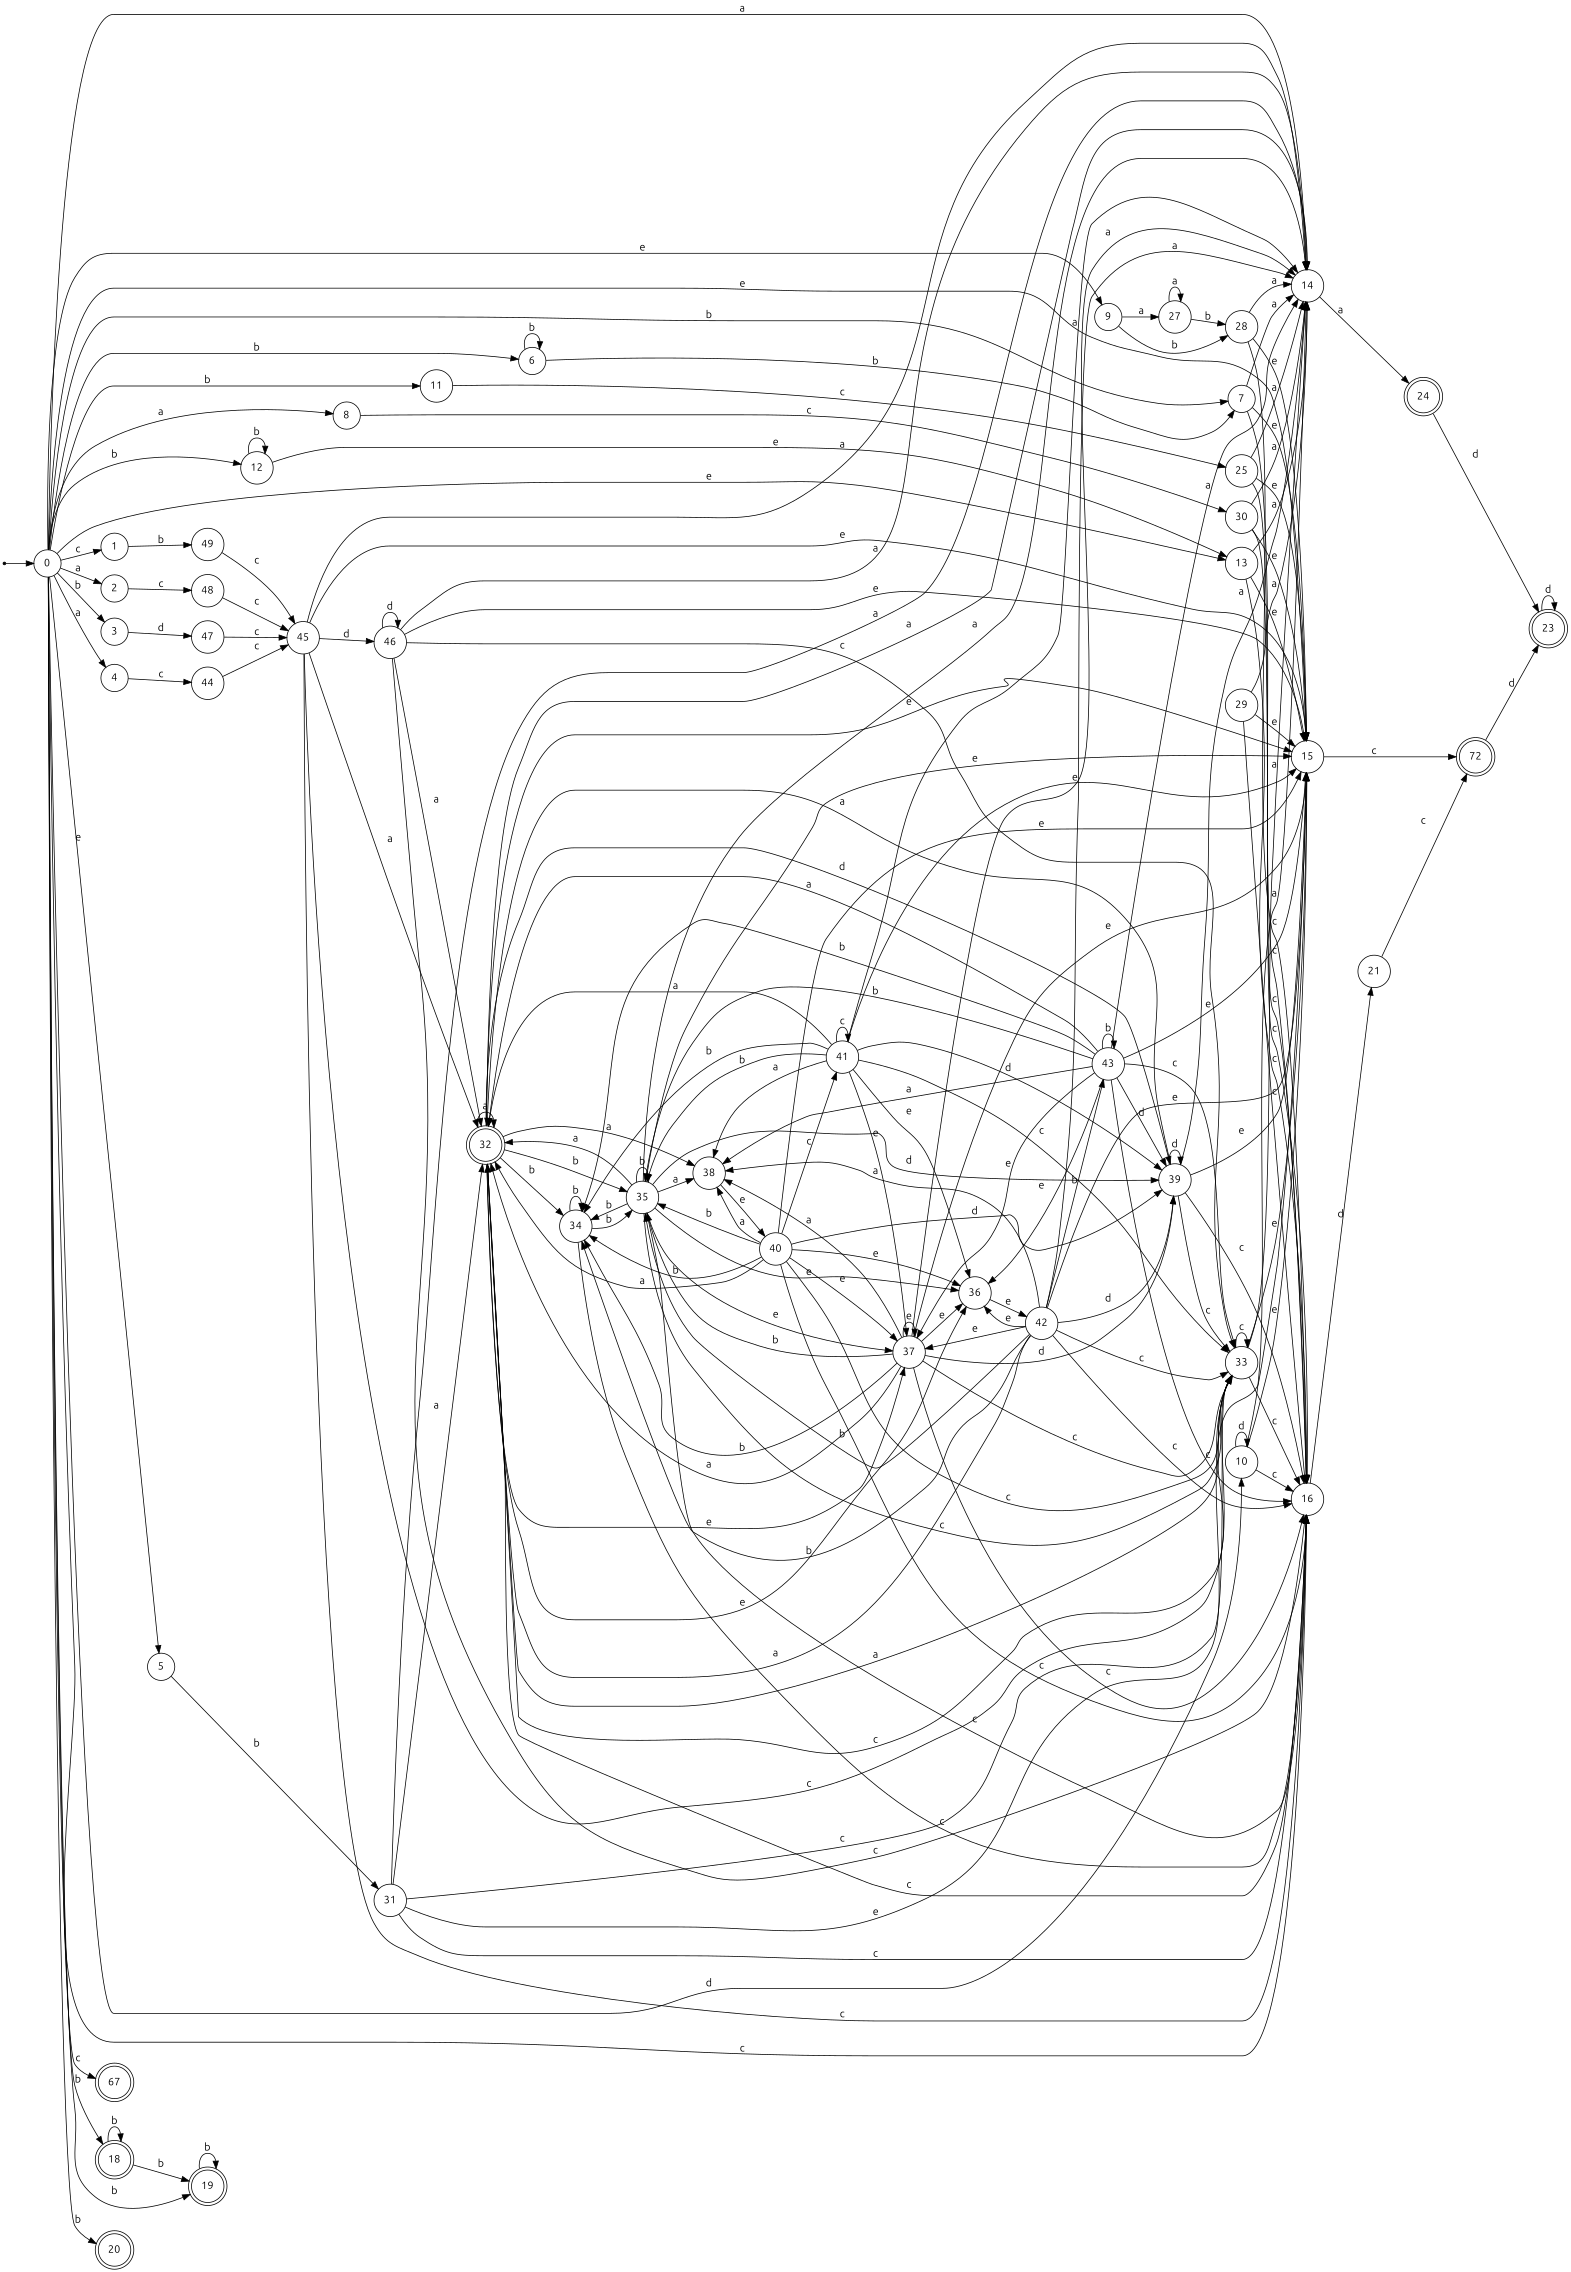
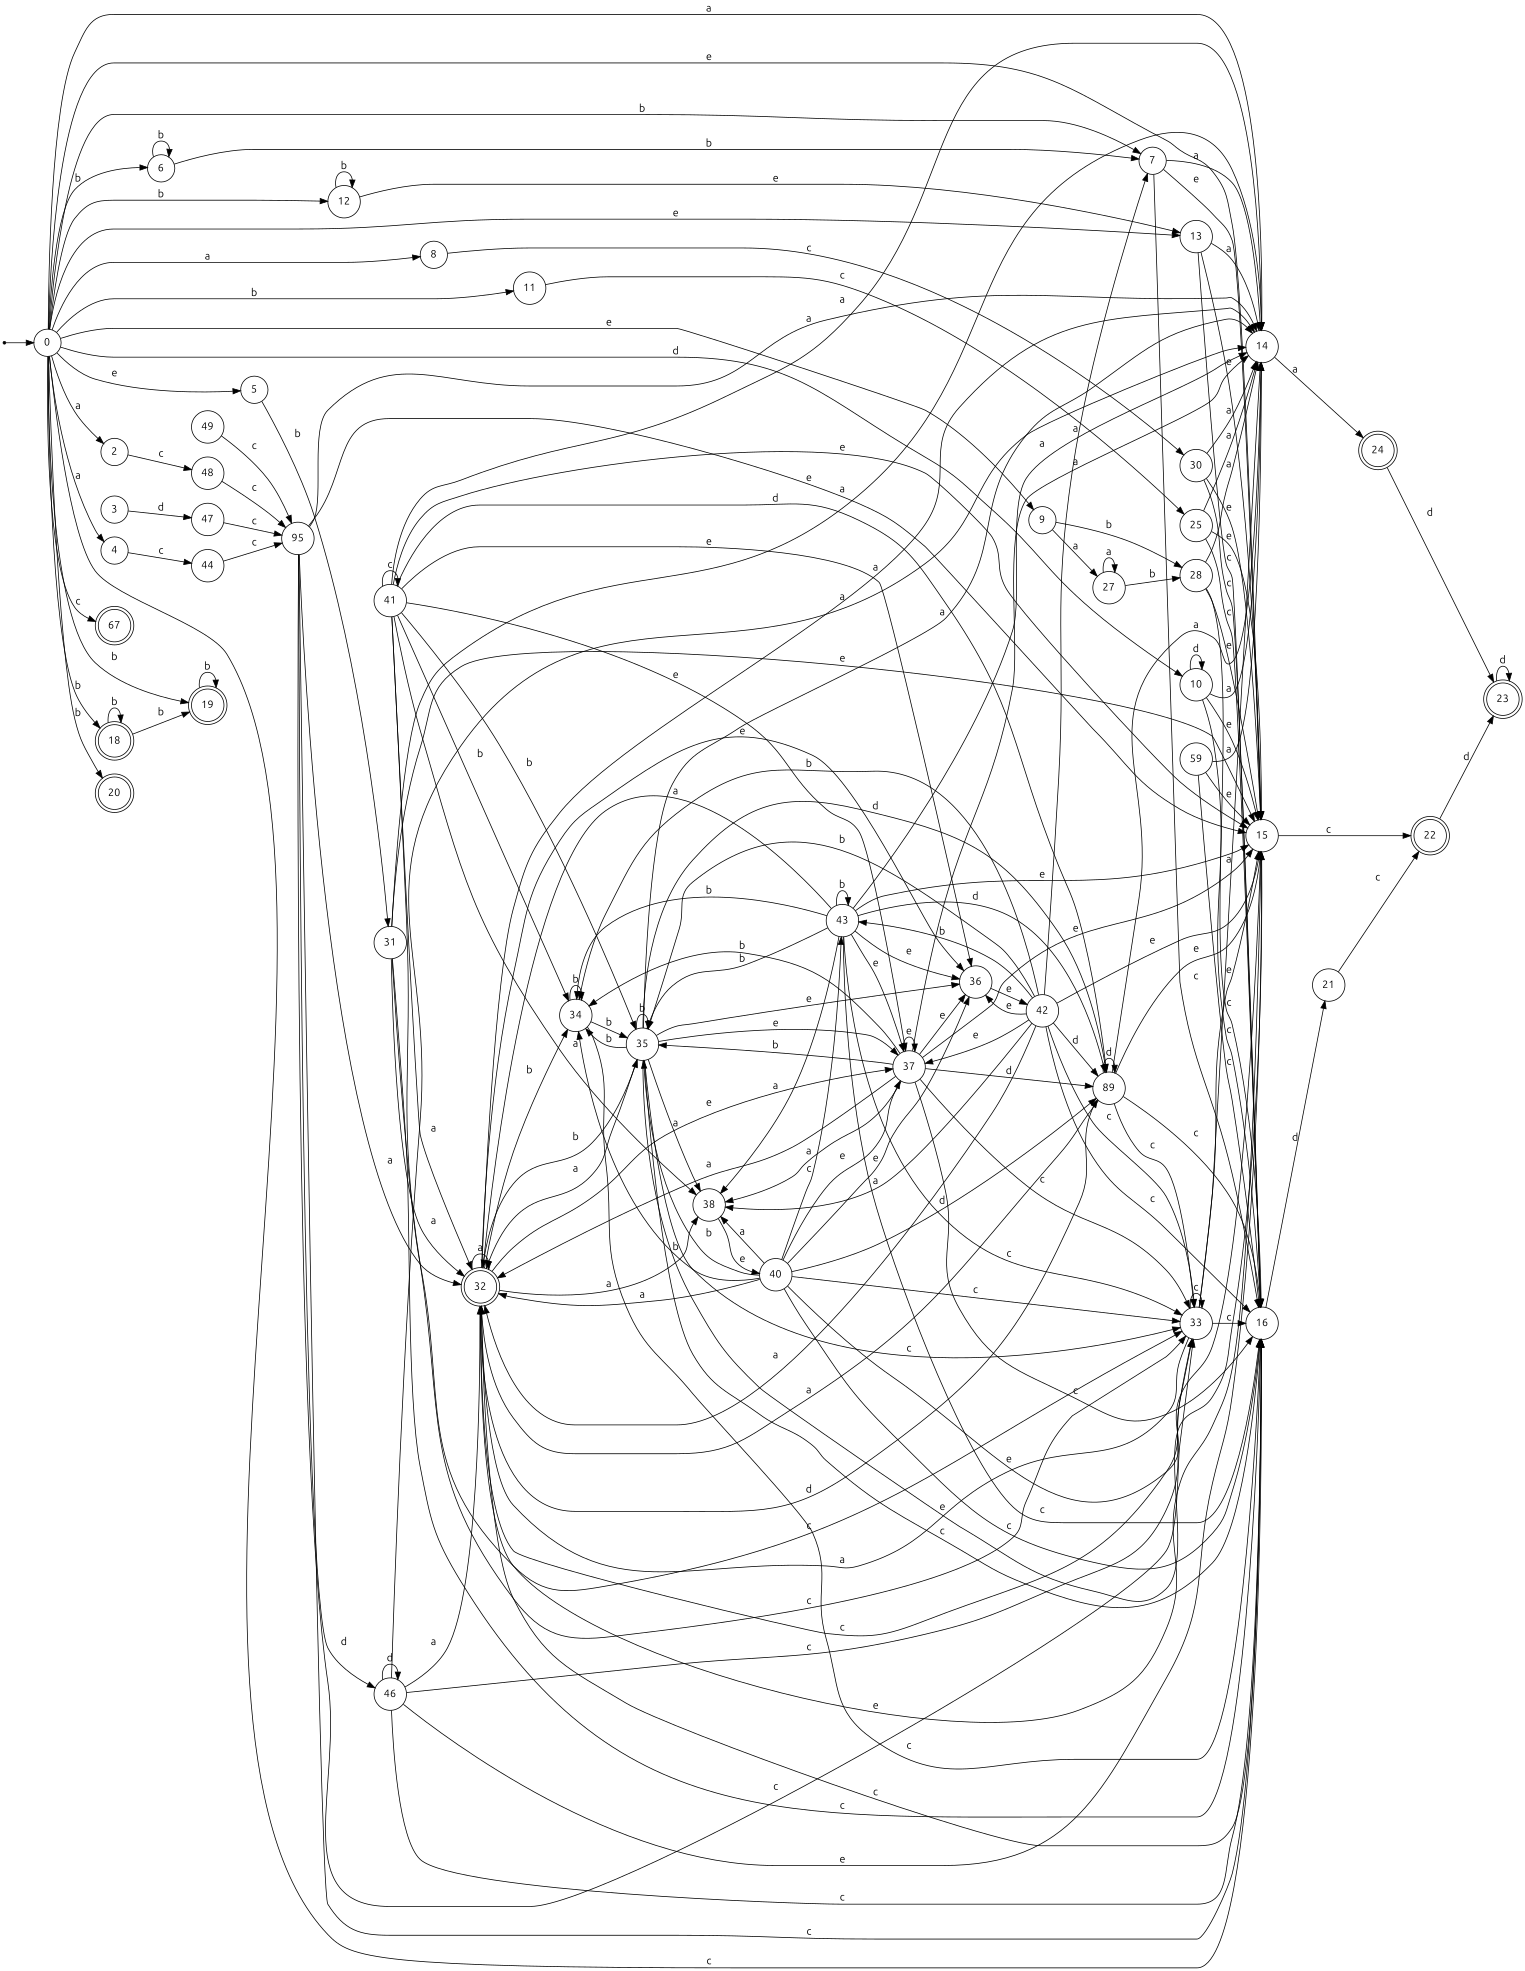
(115, 547) -> none
(78, 595) -> none
(303, 638) -> (298, 538)
(1079, 696) -> (1061, 604)
(1242, 705) -> (1196, 759)
(1476, 757) -> (1430, 836)
(808, 1157) -> (826, 1105)
(1175, 1180) -> (1109, 1088)
